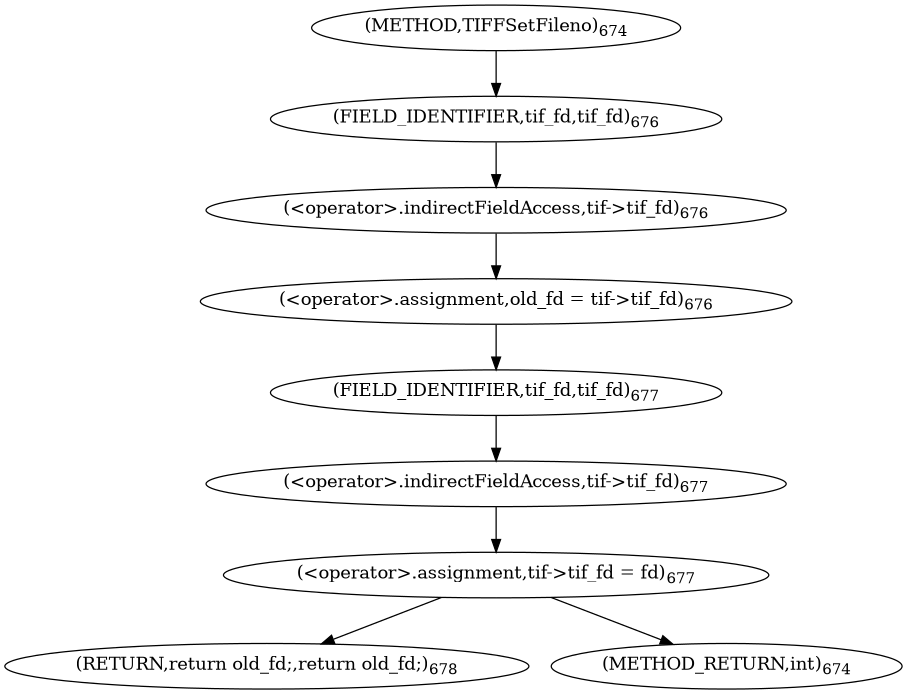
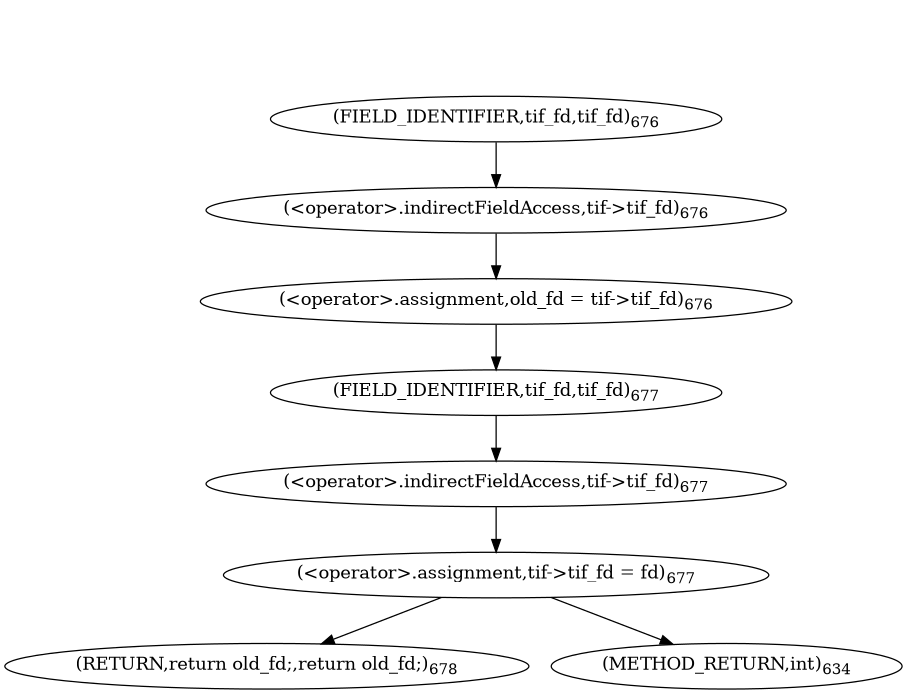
(496, 28) -> none
(837, 664) -> (837, 664)
